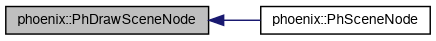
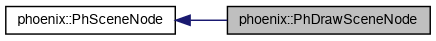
(242, 20) -> (209, 20)
